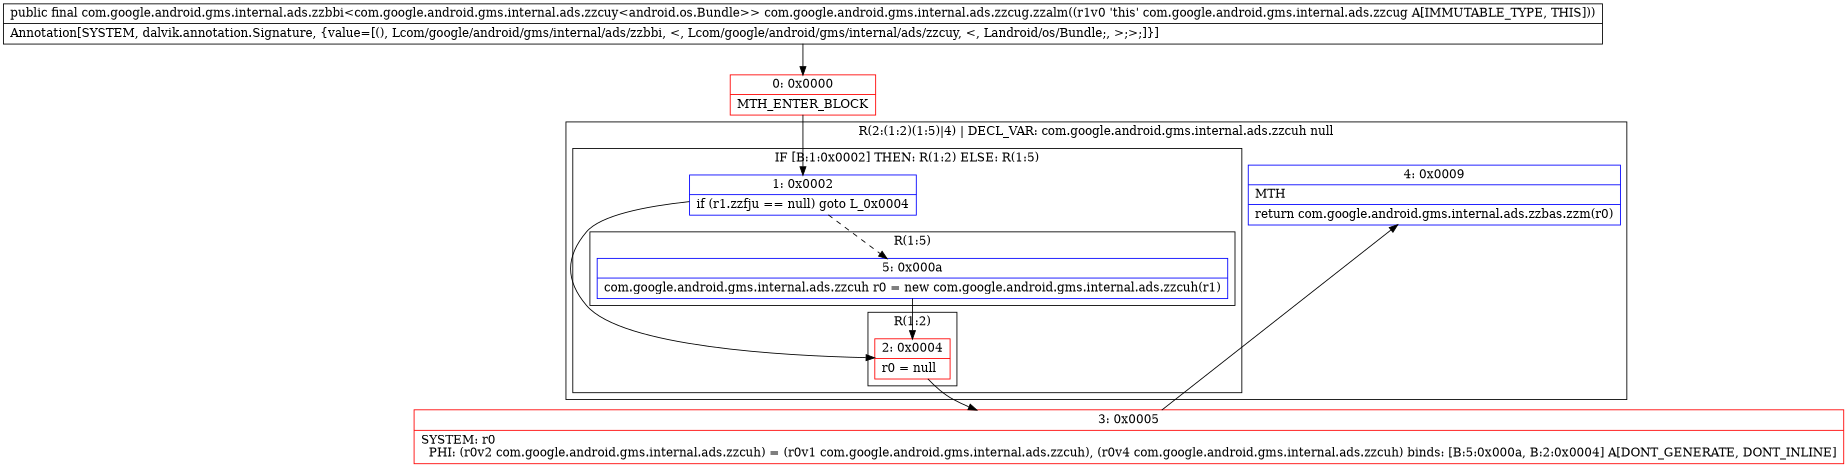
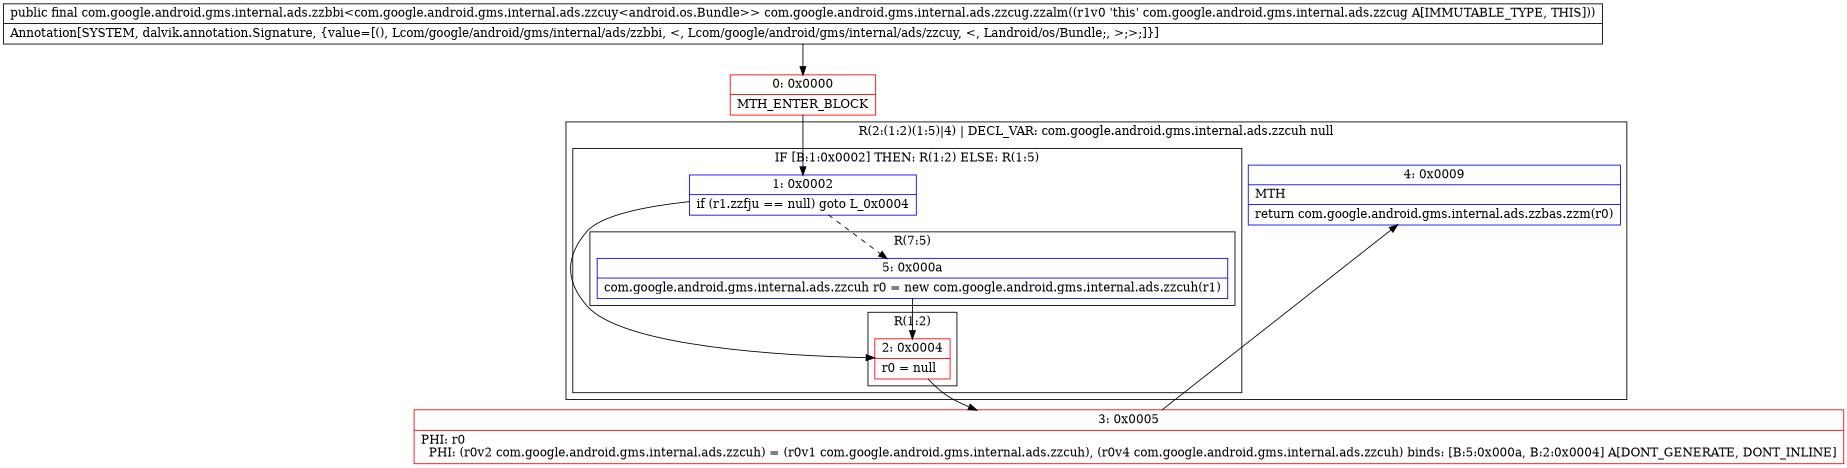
(912, 242) -> (912, 242)
(460, 440) -> (445, 440)
